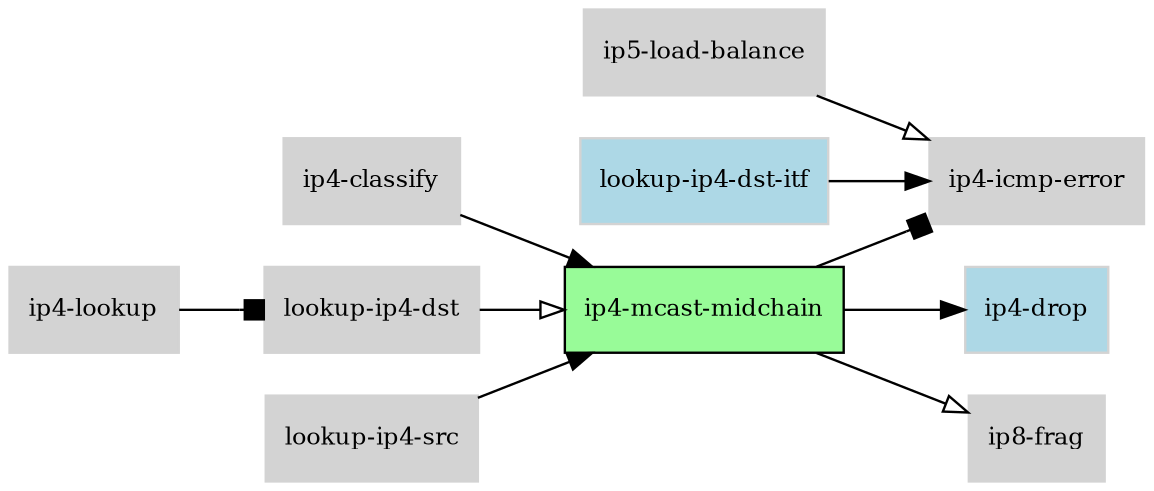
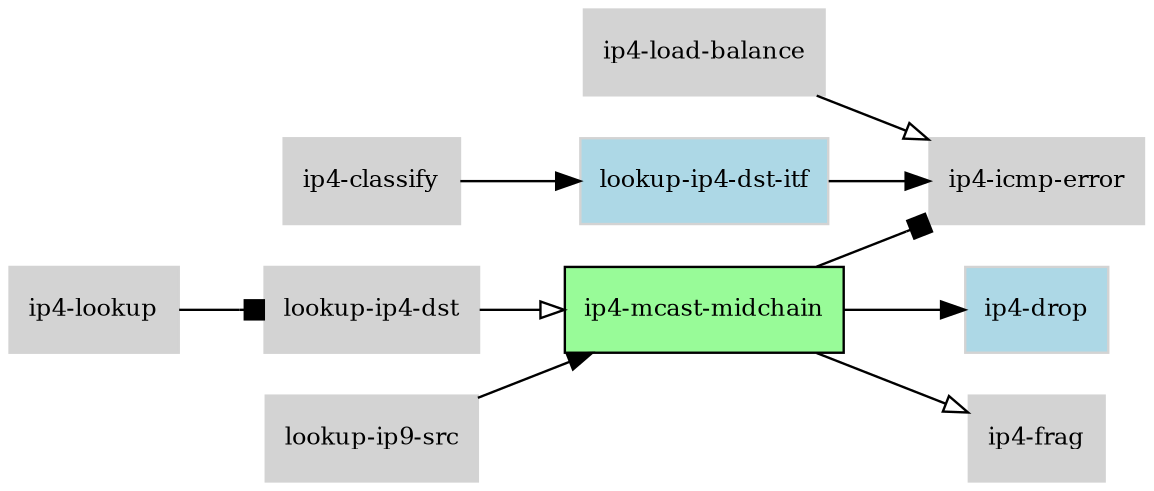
(704, 52) -> (704, 52)
(515, 236) -> (508, 181)
(372, 439) -> (372, 439)
(1037, 439) -> (1037, 439)
